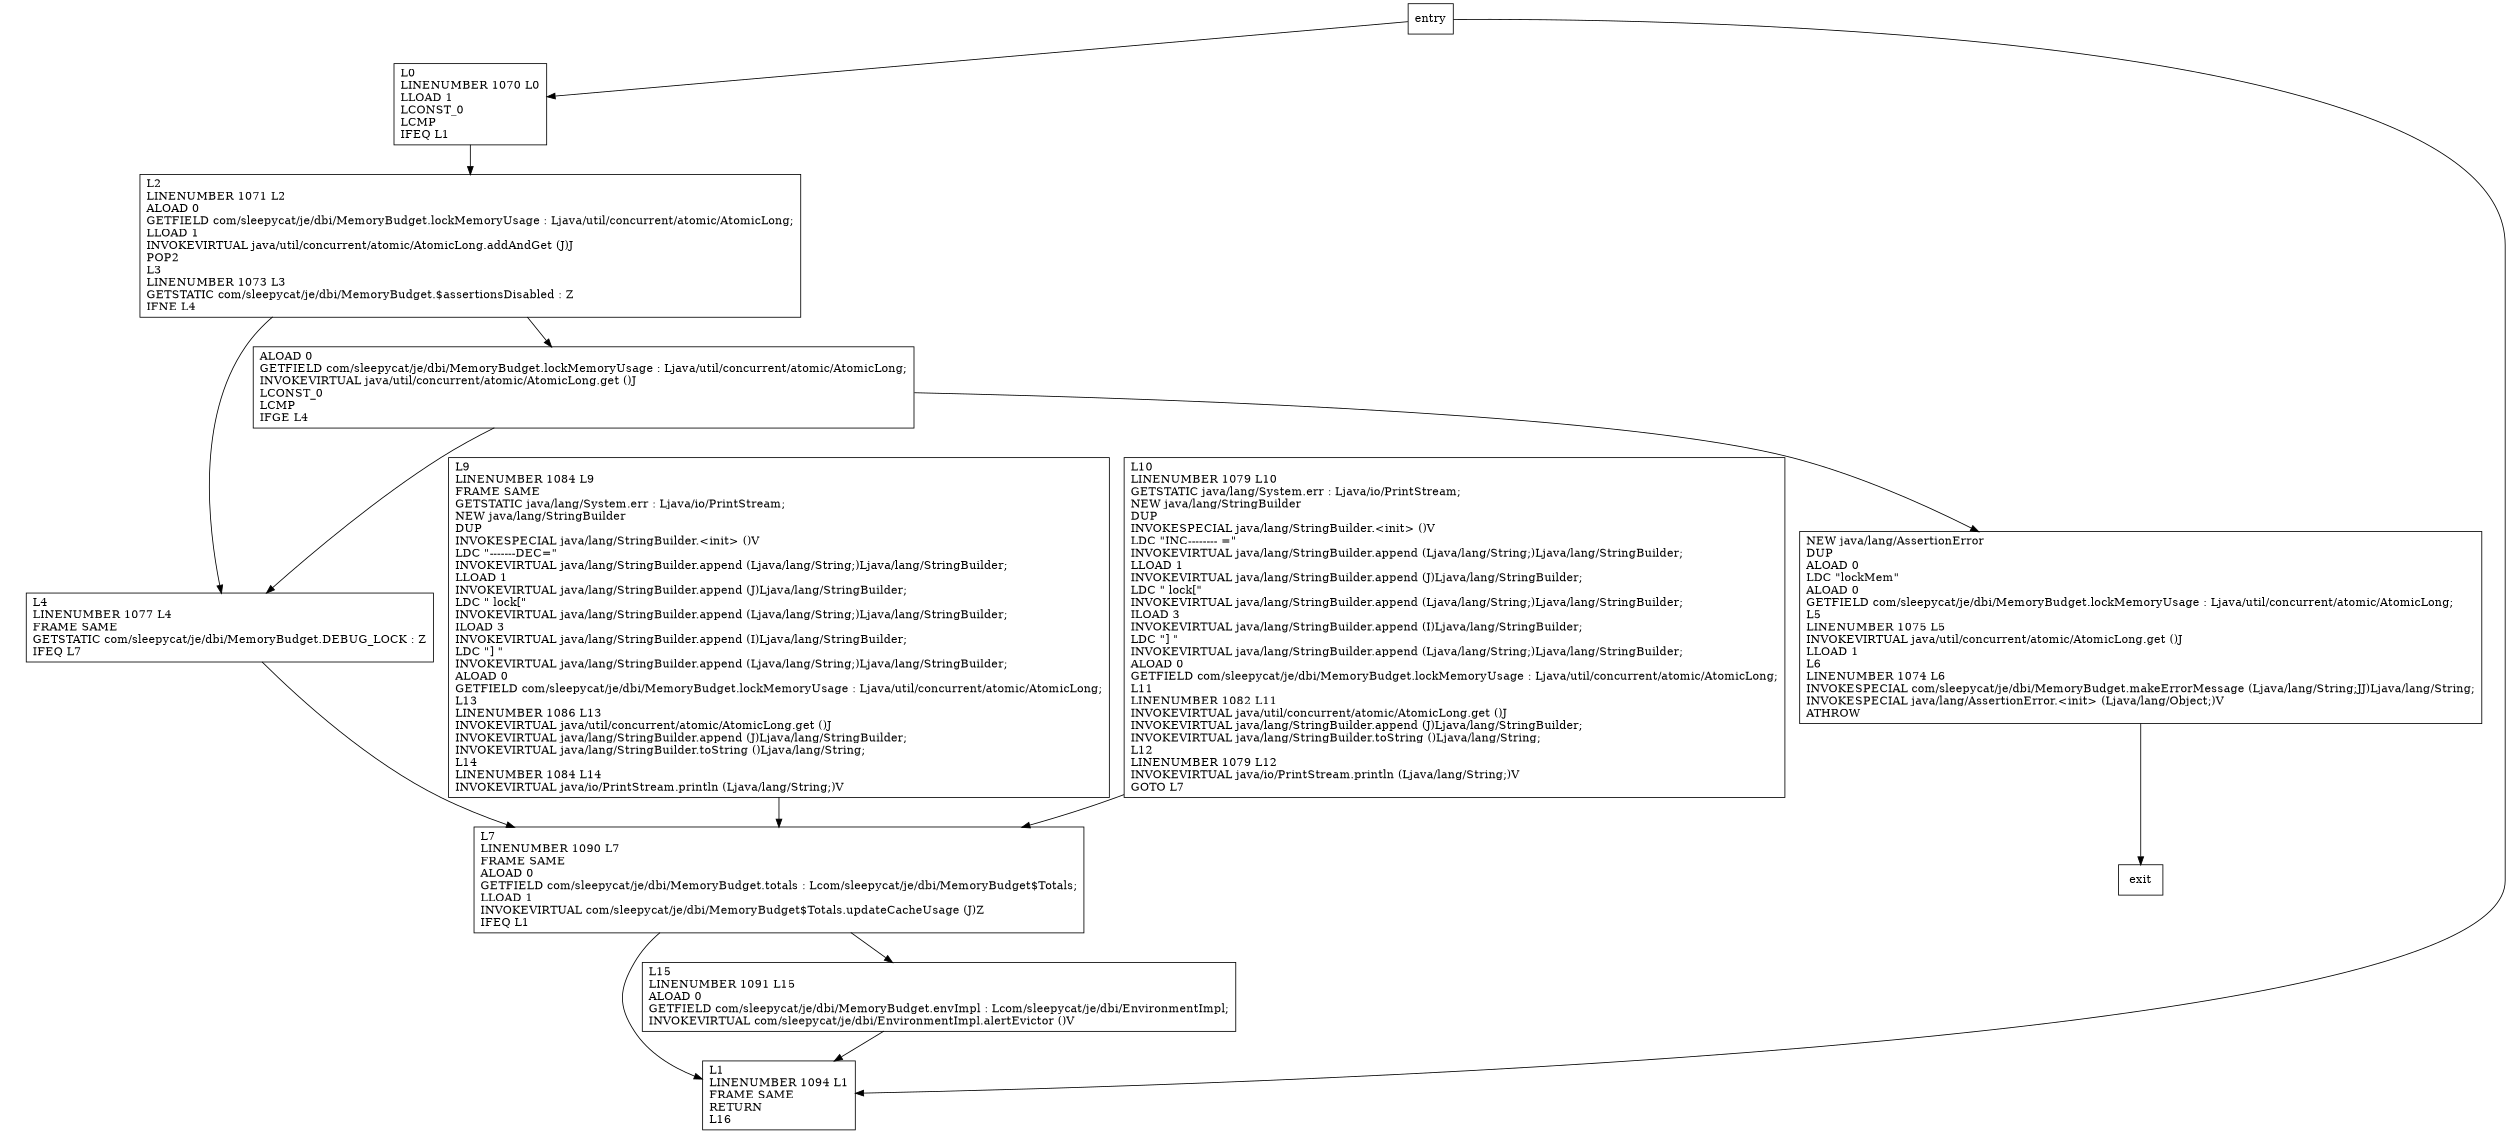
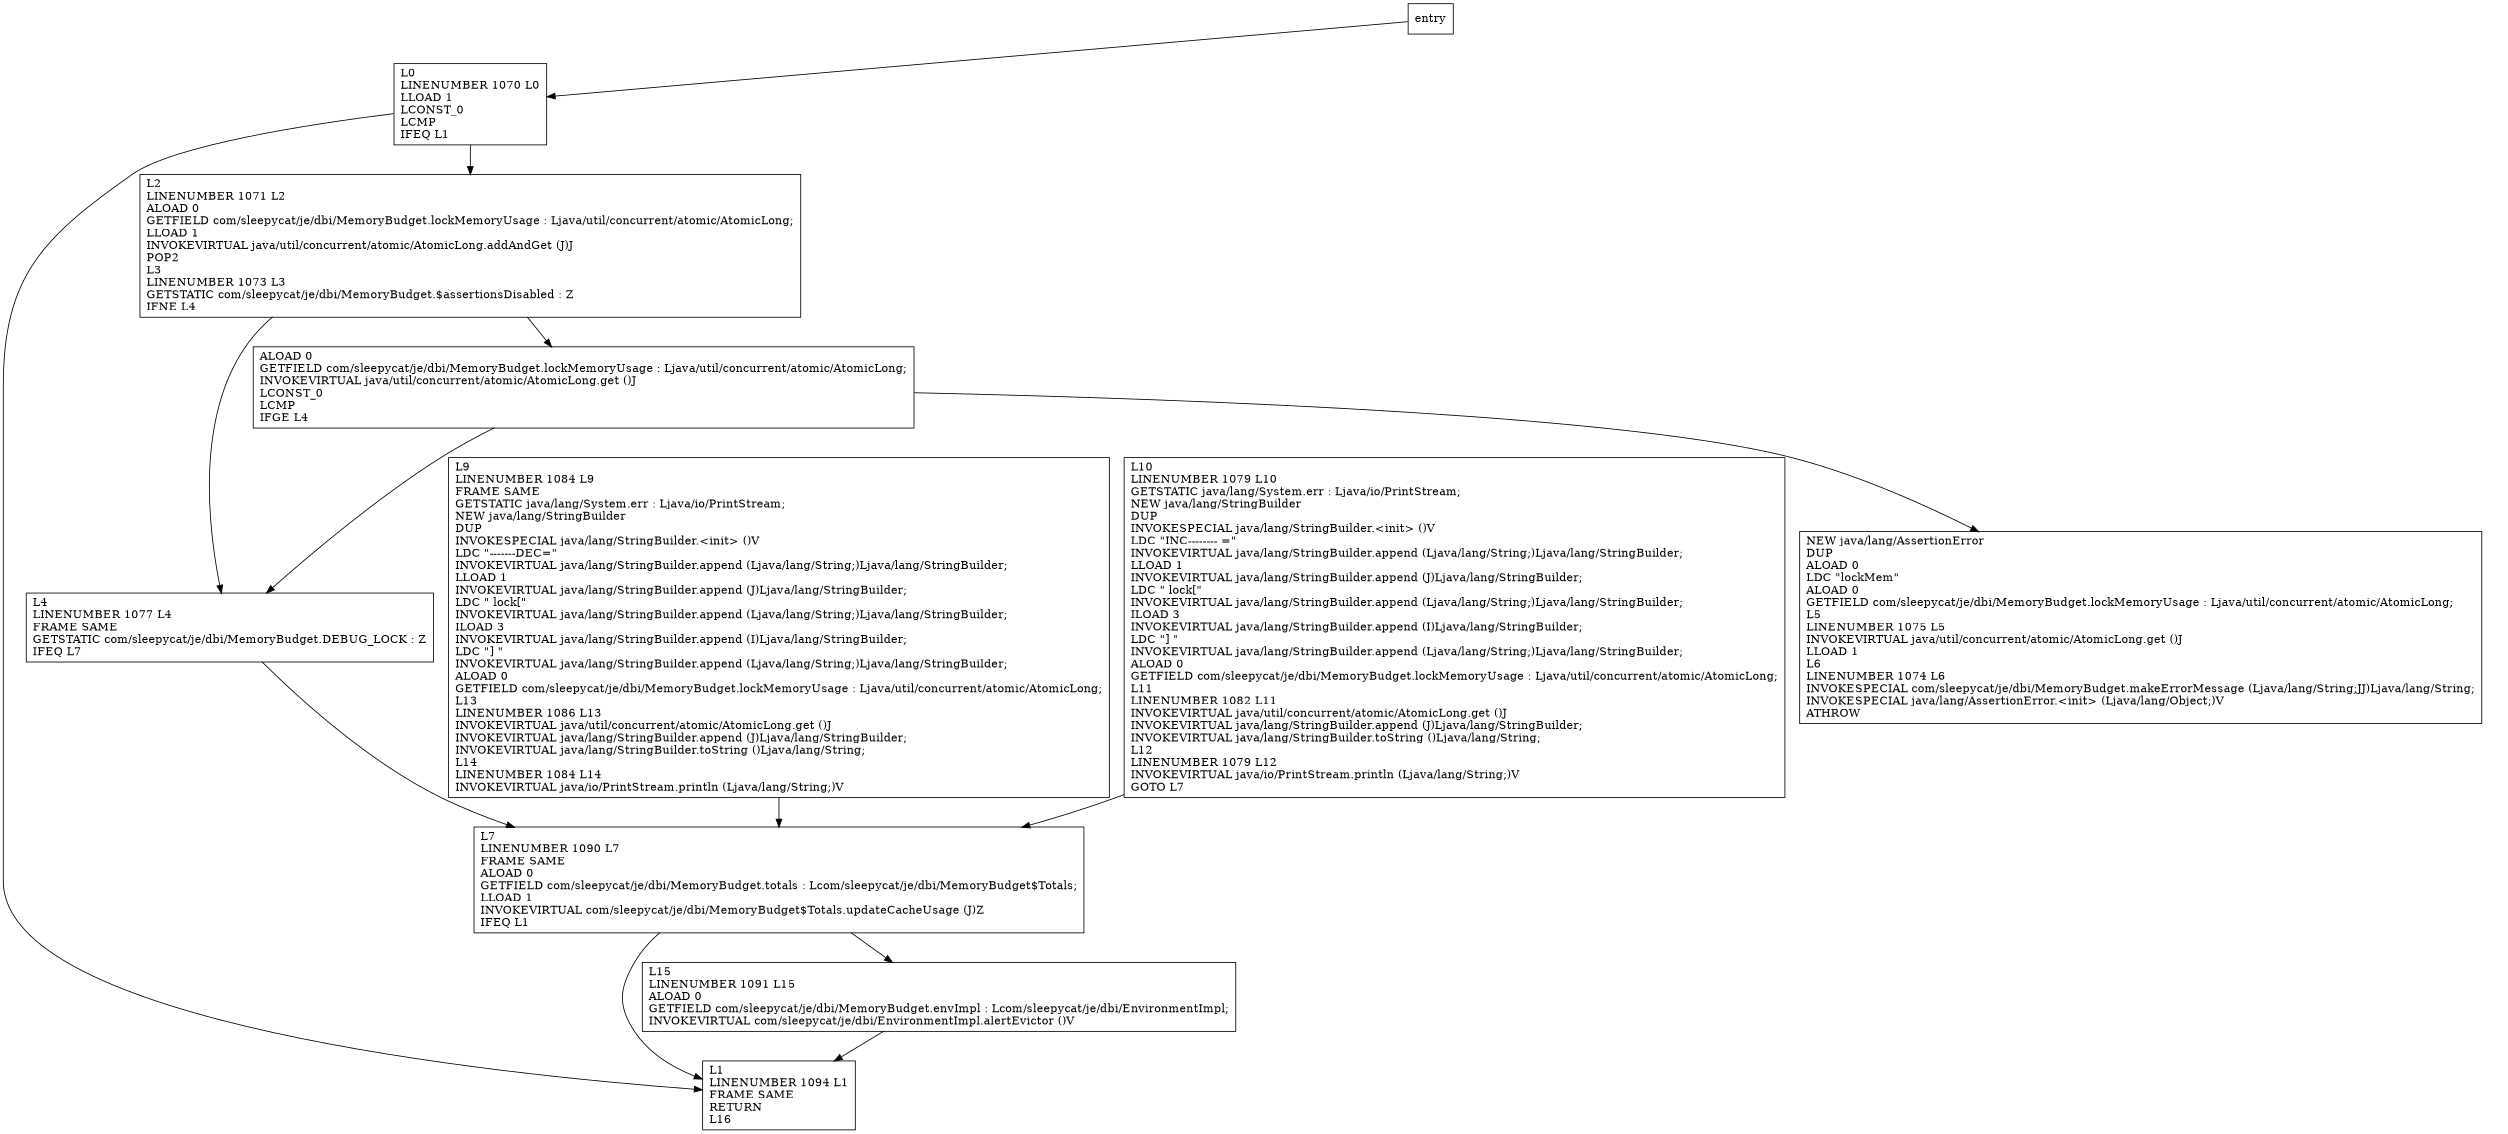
(2505, 842) -> (3, 743)
(2141, 880) -> none
